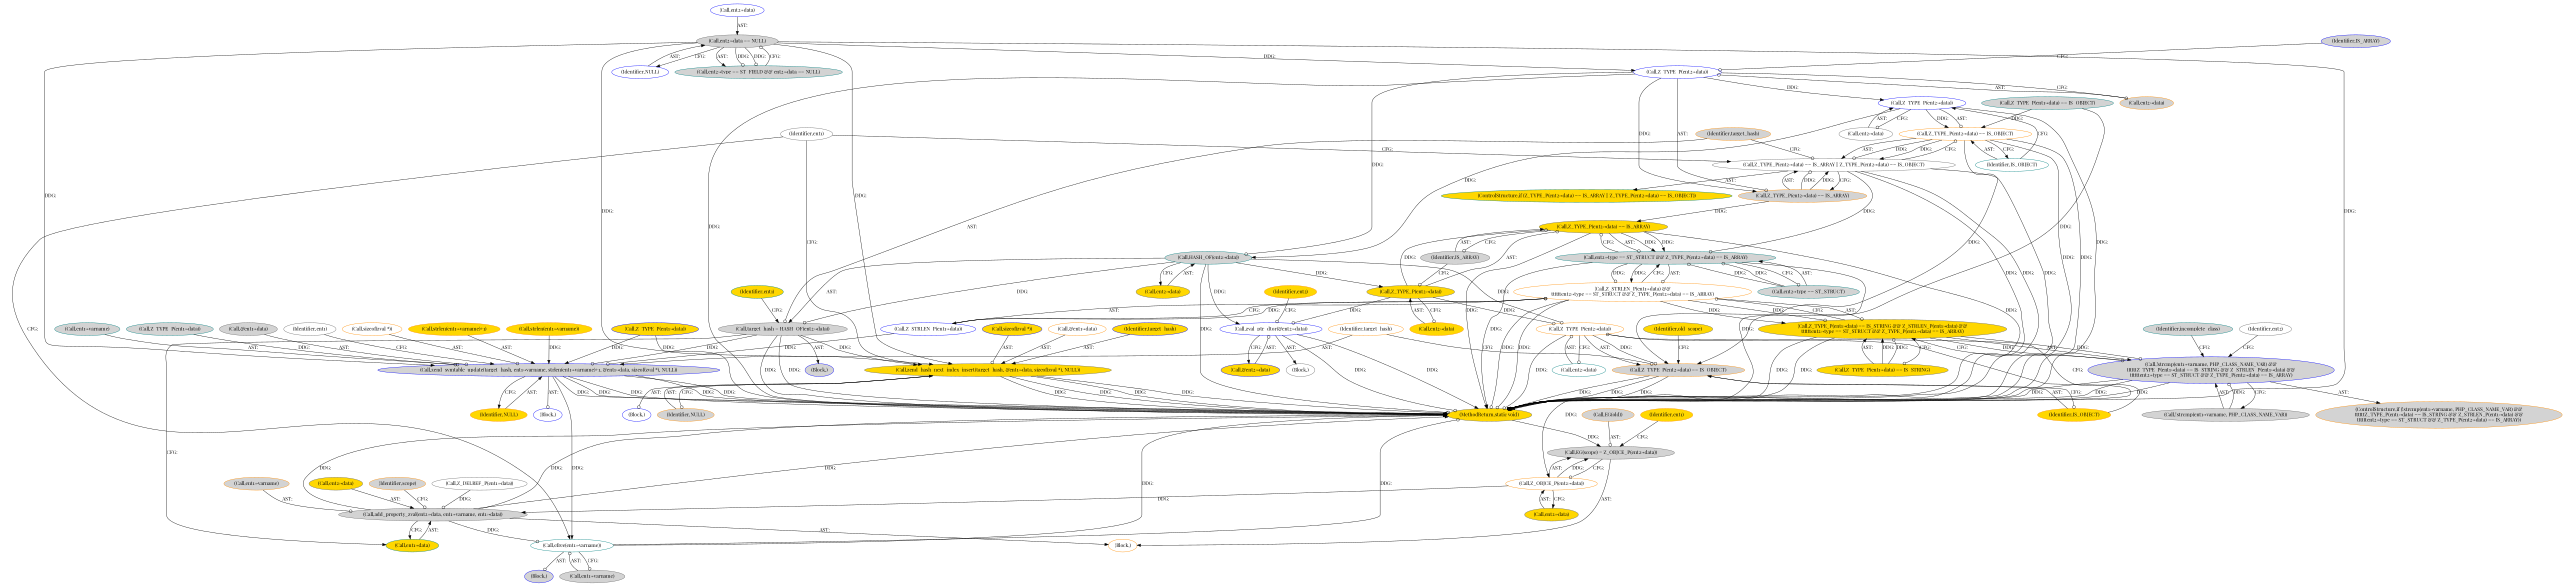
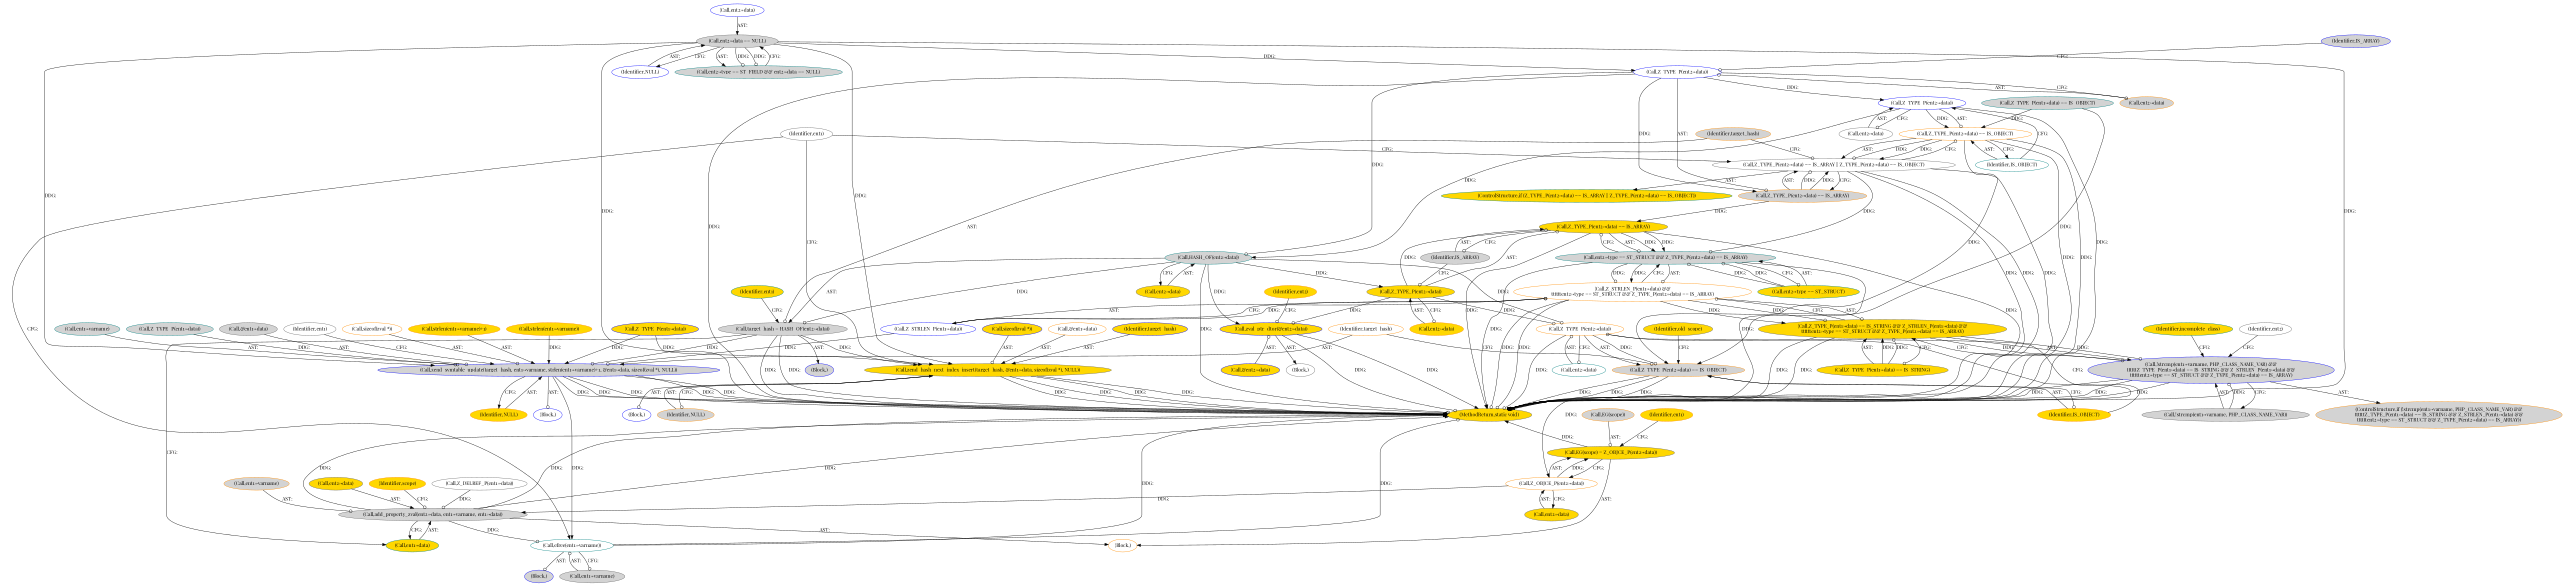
(769, 56) -> (769, 56)
(1809, 292) -> (1809, 292)
(1271, 329) -> (1271, 329)
(2188, 329) -> (2188, 329)
(1250, 346) -> none
(1608, 415) -> (1608, 415)
(1556, 430) -> (1547, 435)
(1611, 453) -> (1611, 453)
(1588, 469) -> (1588, 469)
(397, 484) -> (397, 484)
